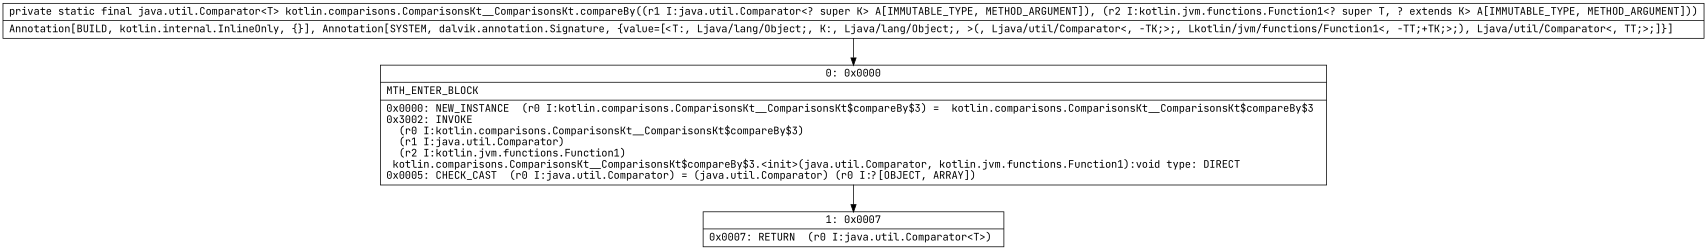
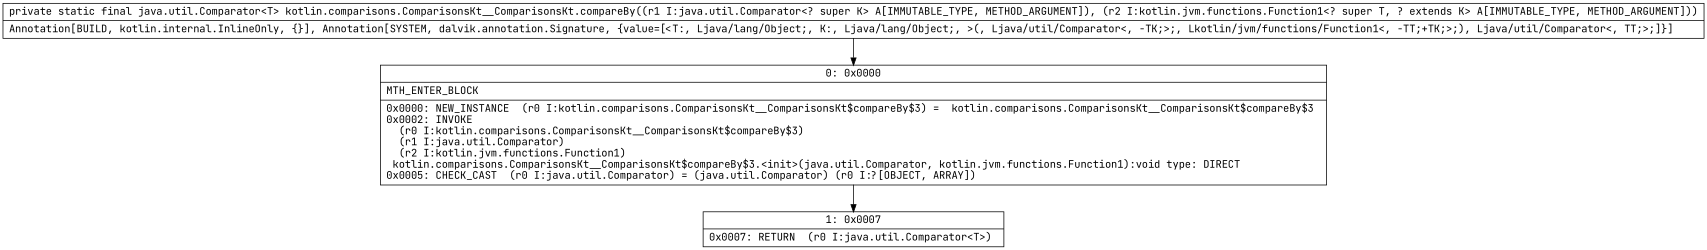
(436, 120) -> (436, 120)
